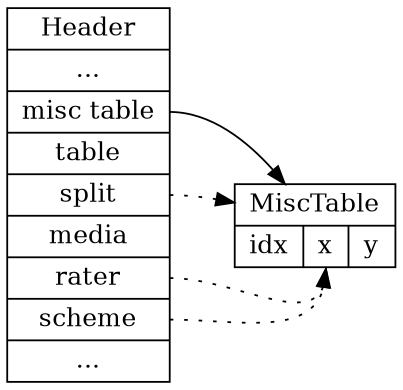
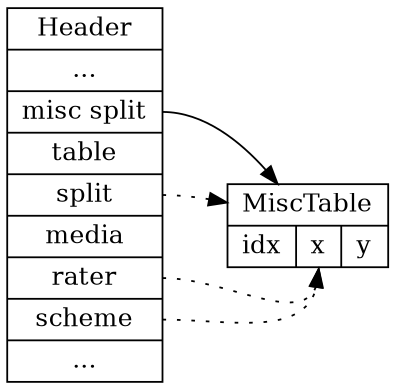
(88, 111) -> (85, 111)
